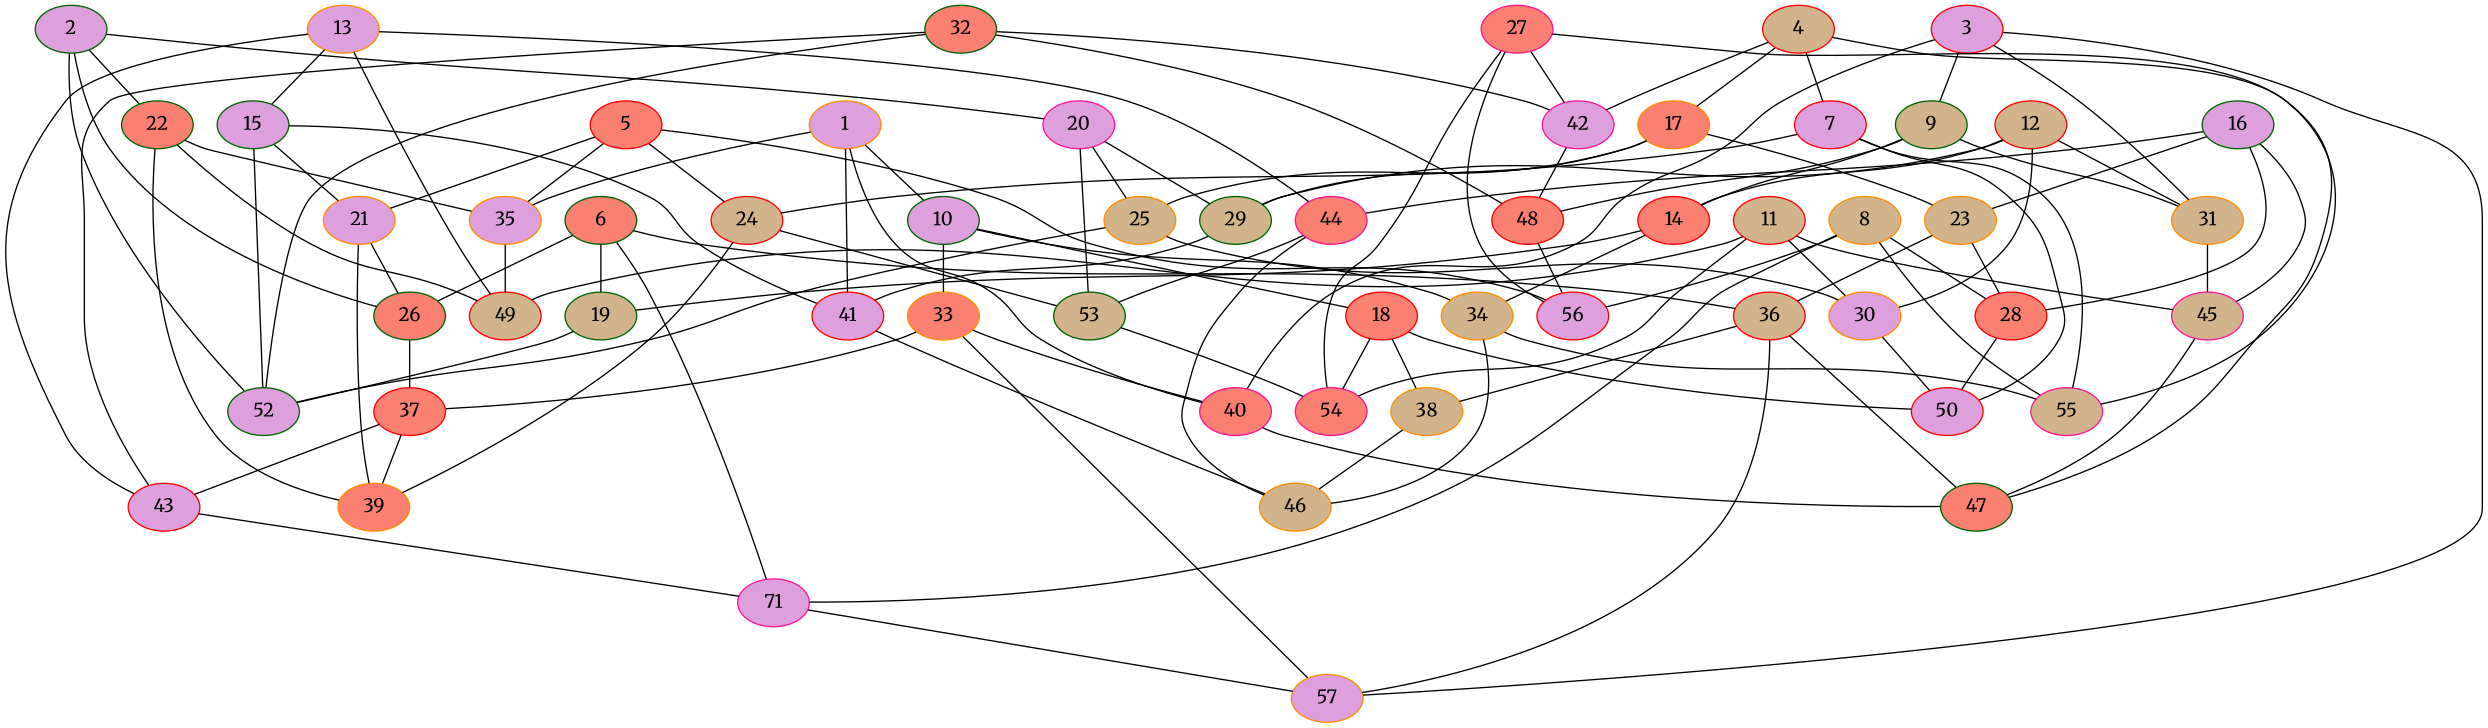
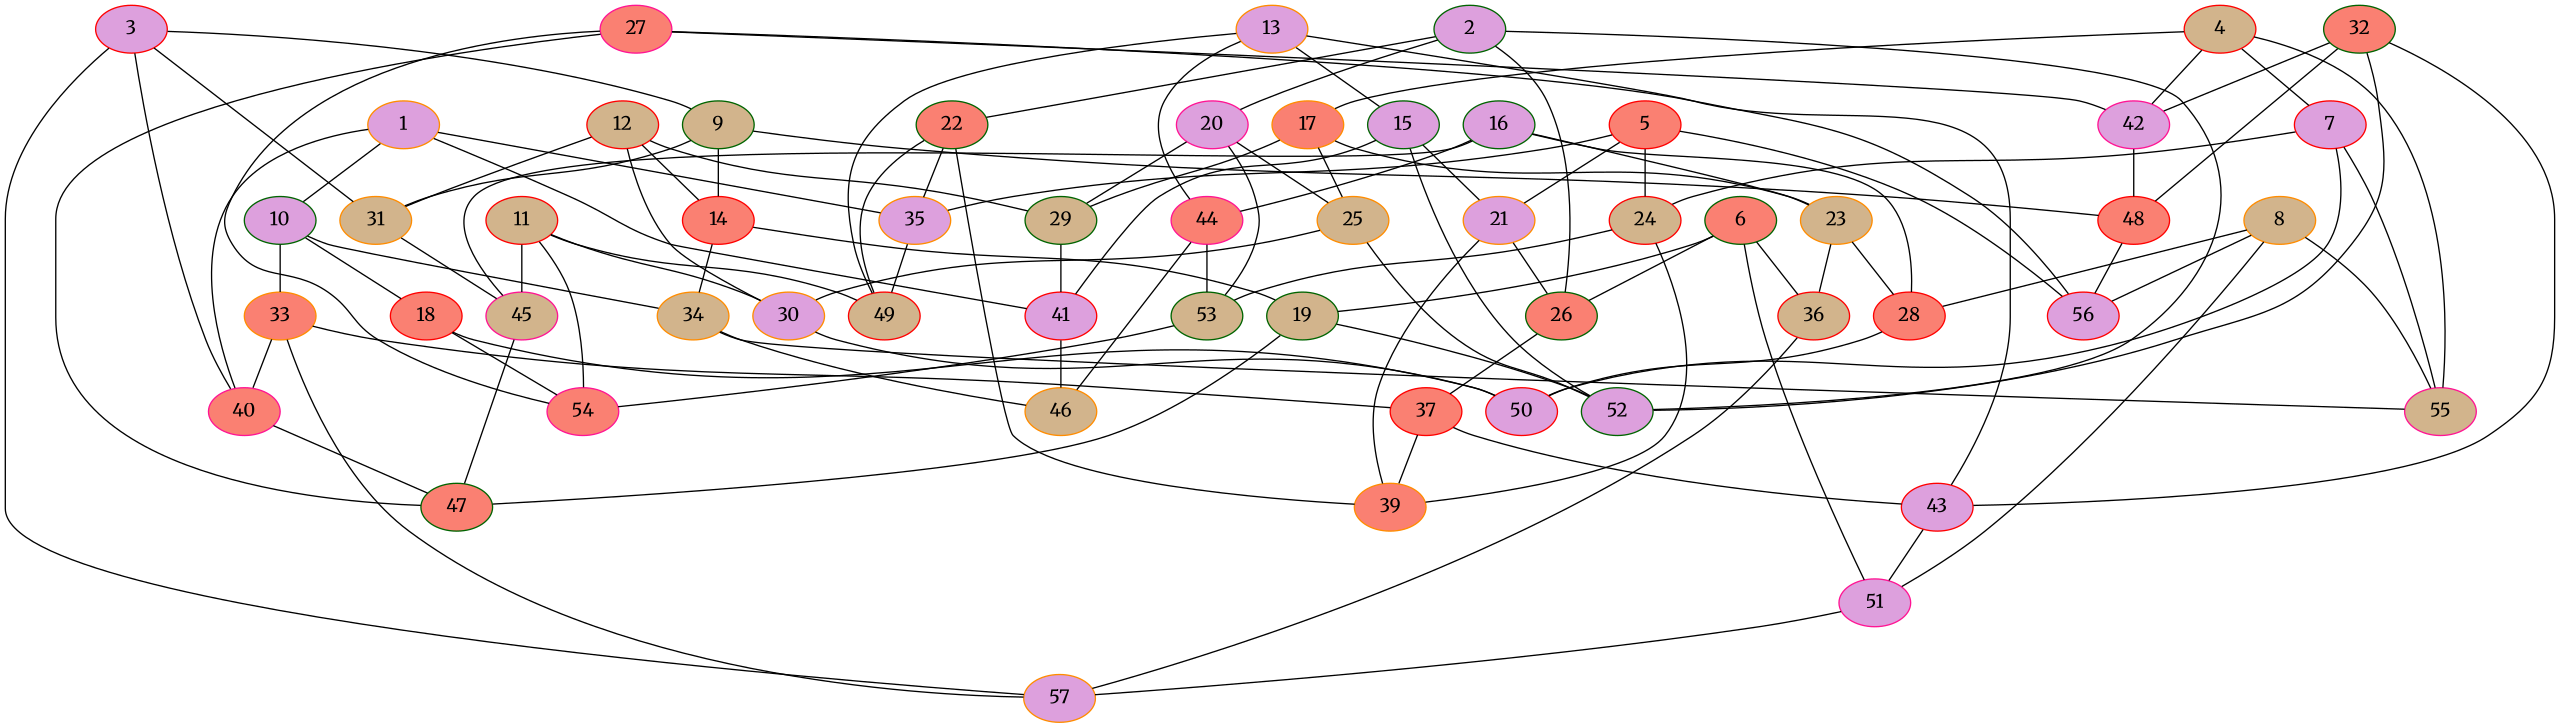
(1427, 412) -> none
(1881, 419) -> (901, 472)
(773, 603) -> (1875, 603)
